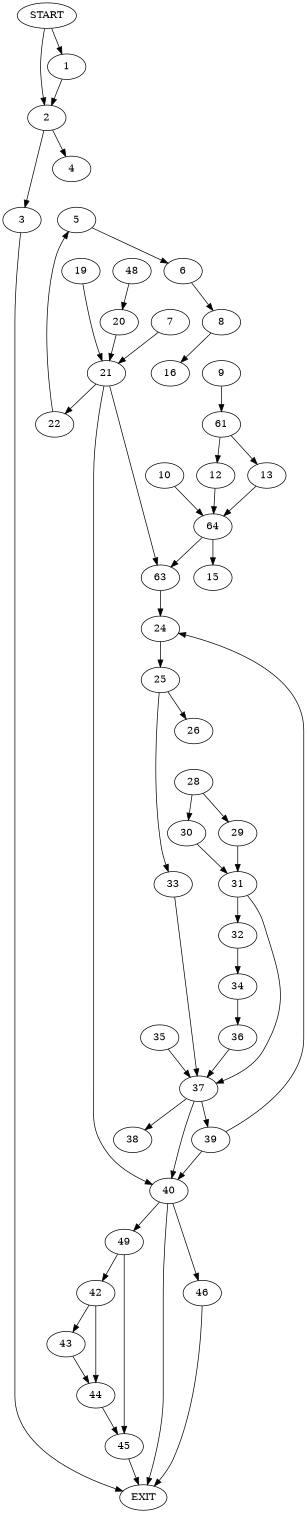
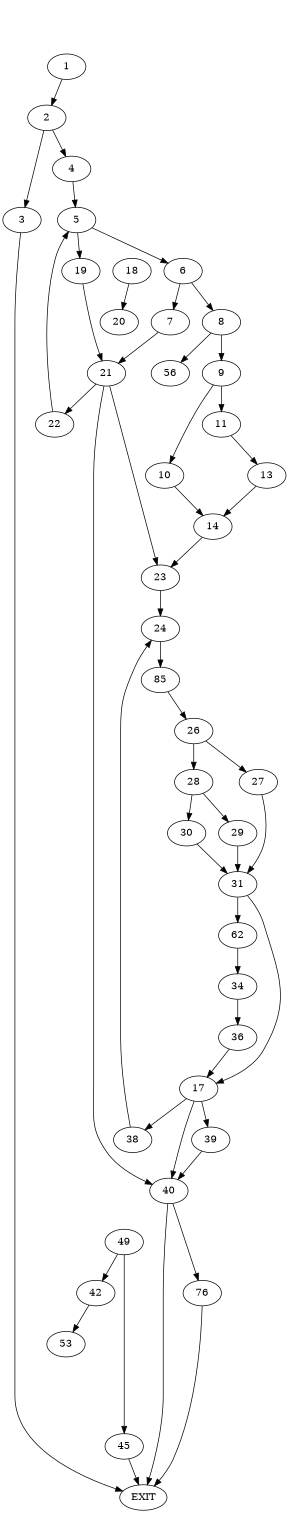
(47, 16) -> none
none -> (74, 191)
none -> (78, 242)
(132, 271) -> (132, 271)
none -> (178, 293)
(114, 344) -> none
none -> (221, 344)
(170, 373) -> (170, 373)
none -> (191, 420)
(221, 424) -> (221, 424)
(216, 476) -> none
(213, 527) -> (213, 527)
(160, 578) -> (160, 578)
(213, 578) -> none
(160, 680) -> (160, 680)
none -> (194, 753)
none -> (258, 782)
(304, 867) -> (121, 884)
(173, 884) -> none
(238, 935) -> (238, 935)
(160, 1038) -> none
(199, 1089) -> (199, 1089)
(149, 1214) -> none
(202, 1293) -> (202, 1293)
(66, 1344) -> (66, 1344)
(96, 1395) -> none
